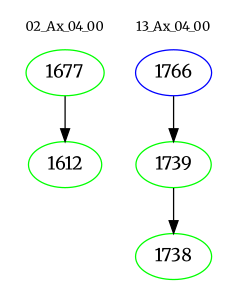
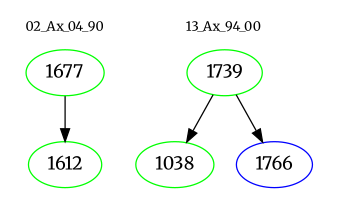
(65, 27) -> (65, 27)
(174, 27) -> (224, 27)
(174, 112) -> (246, 113)
(174, 257) -> (175, 165)
